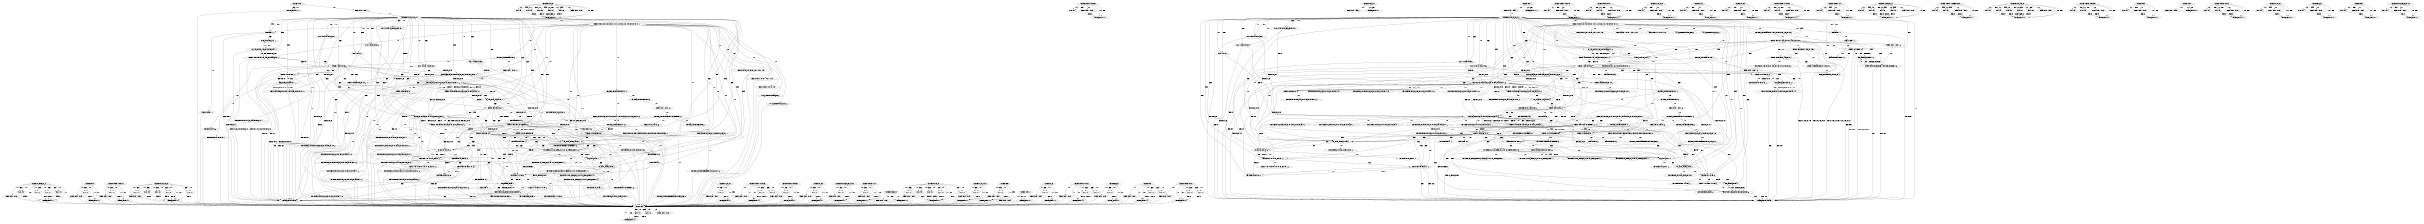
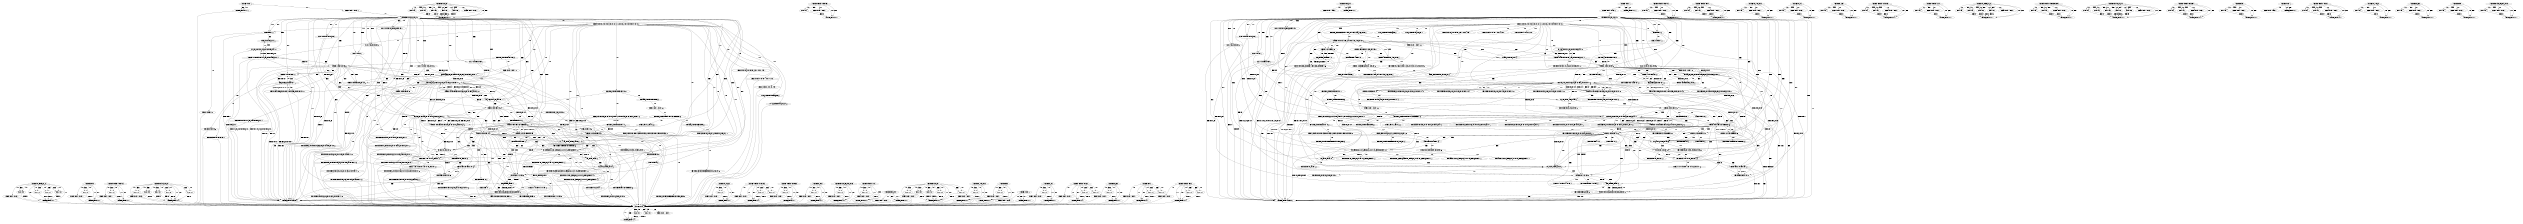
none -> (1346, 75)
none -> (1378, 75)
